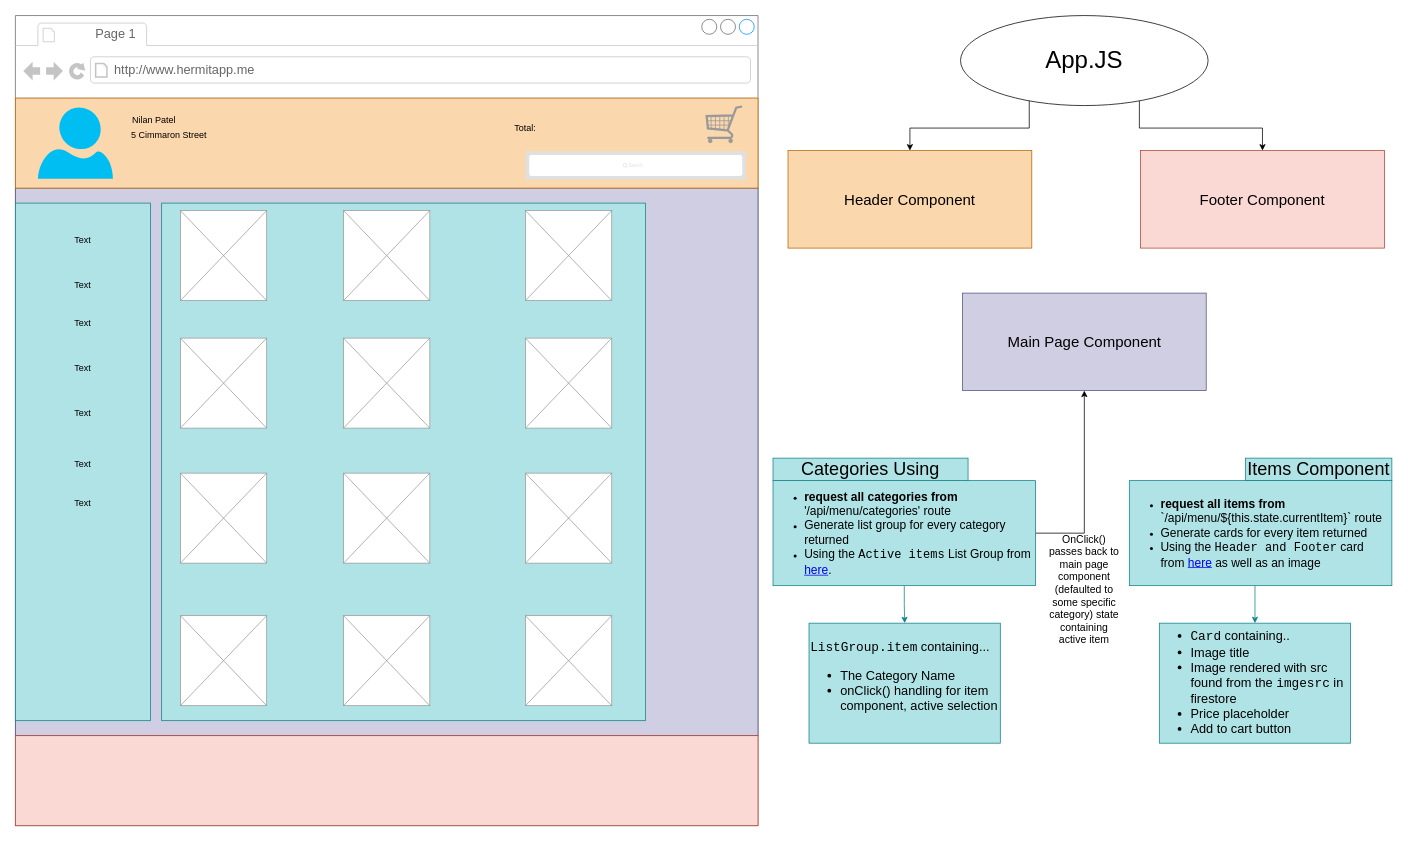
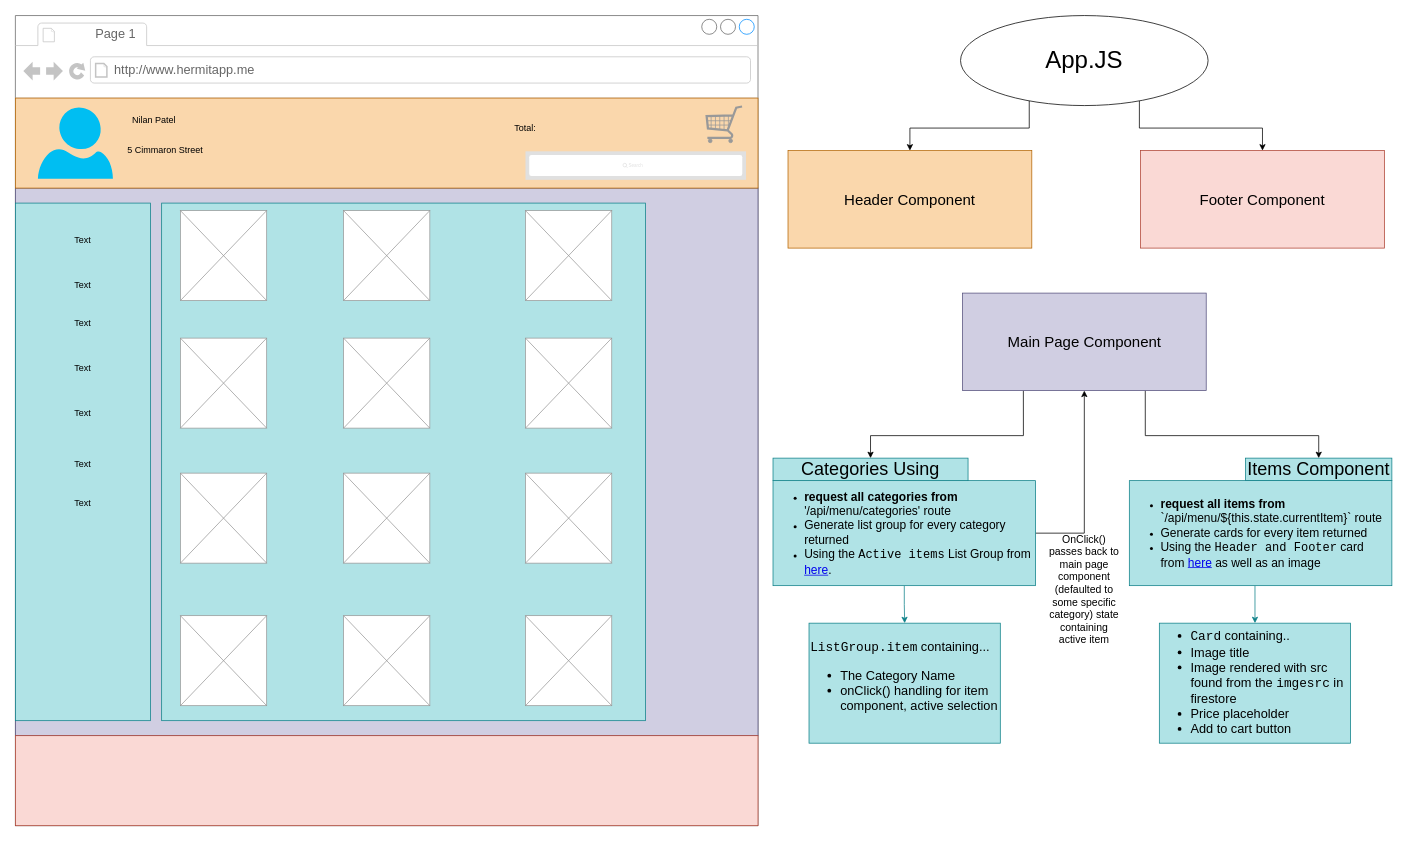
(169, 135) -> (165, 150)
none -> (961, 435)
none -> (1217, 435)
